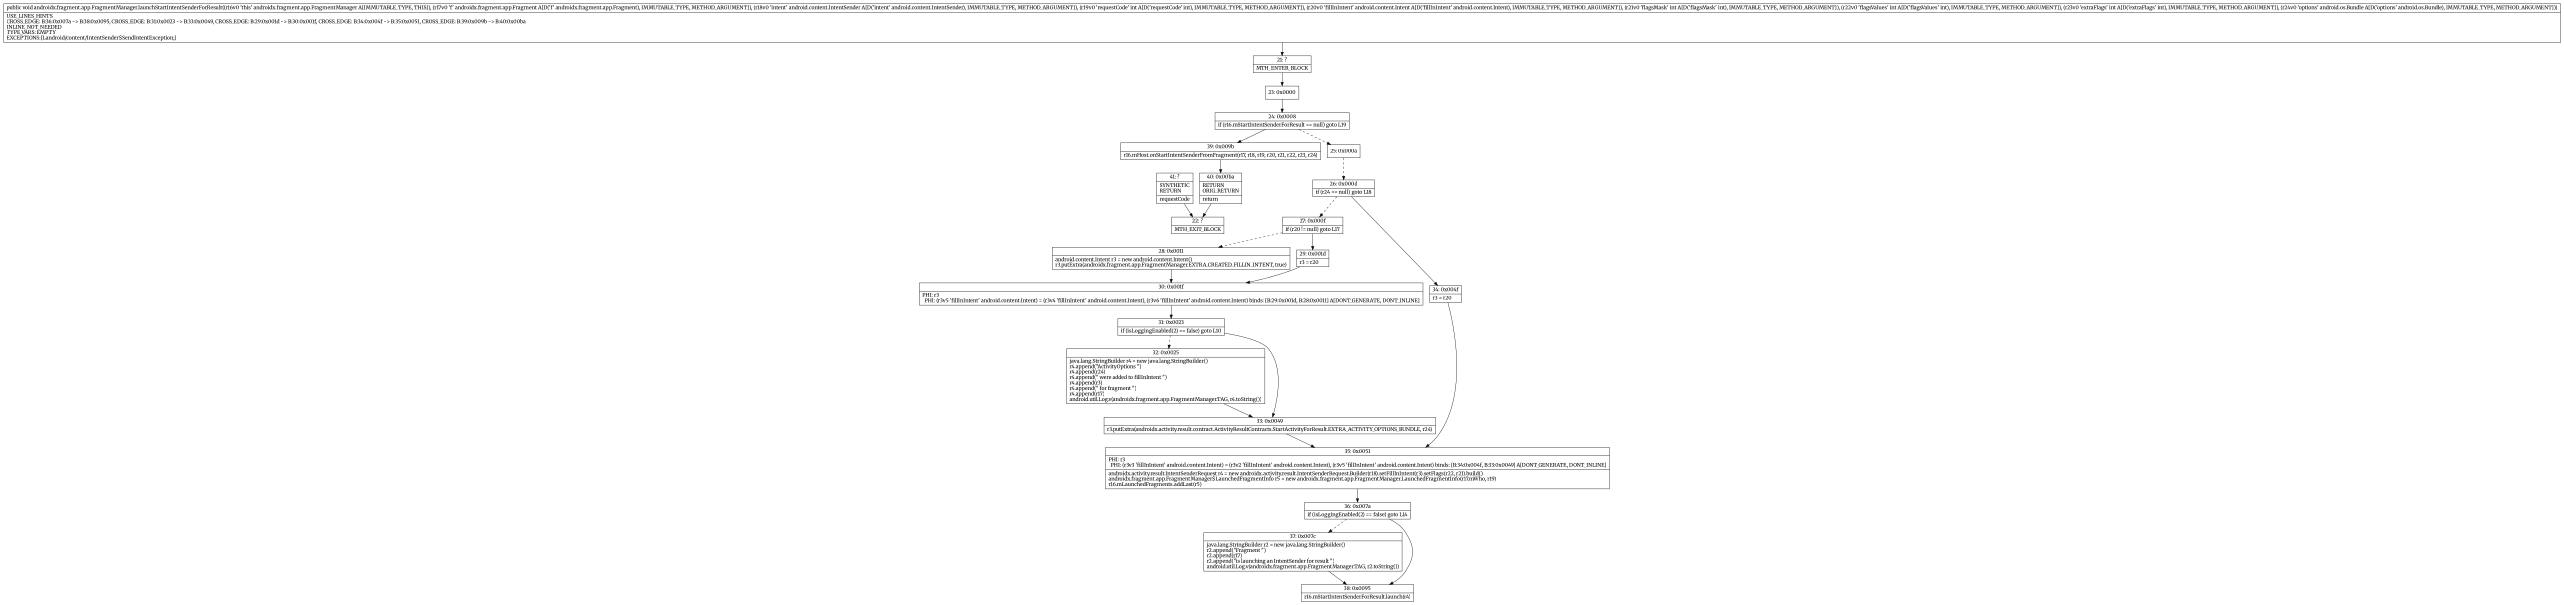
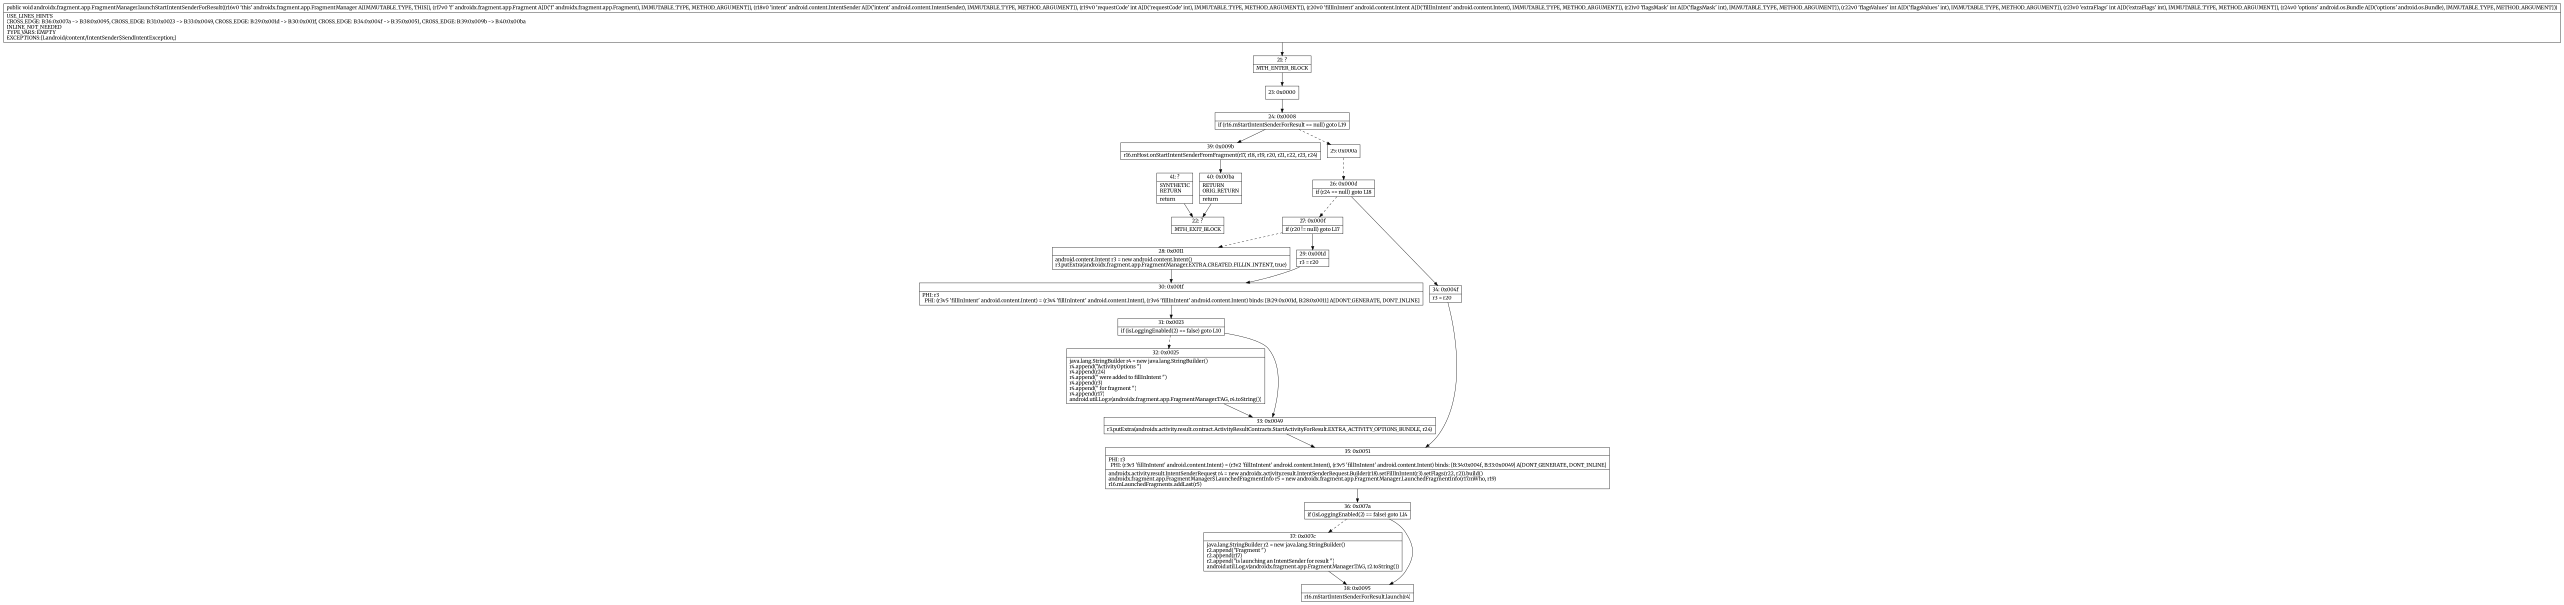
(1175, 199) -> (1168, 199)
